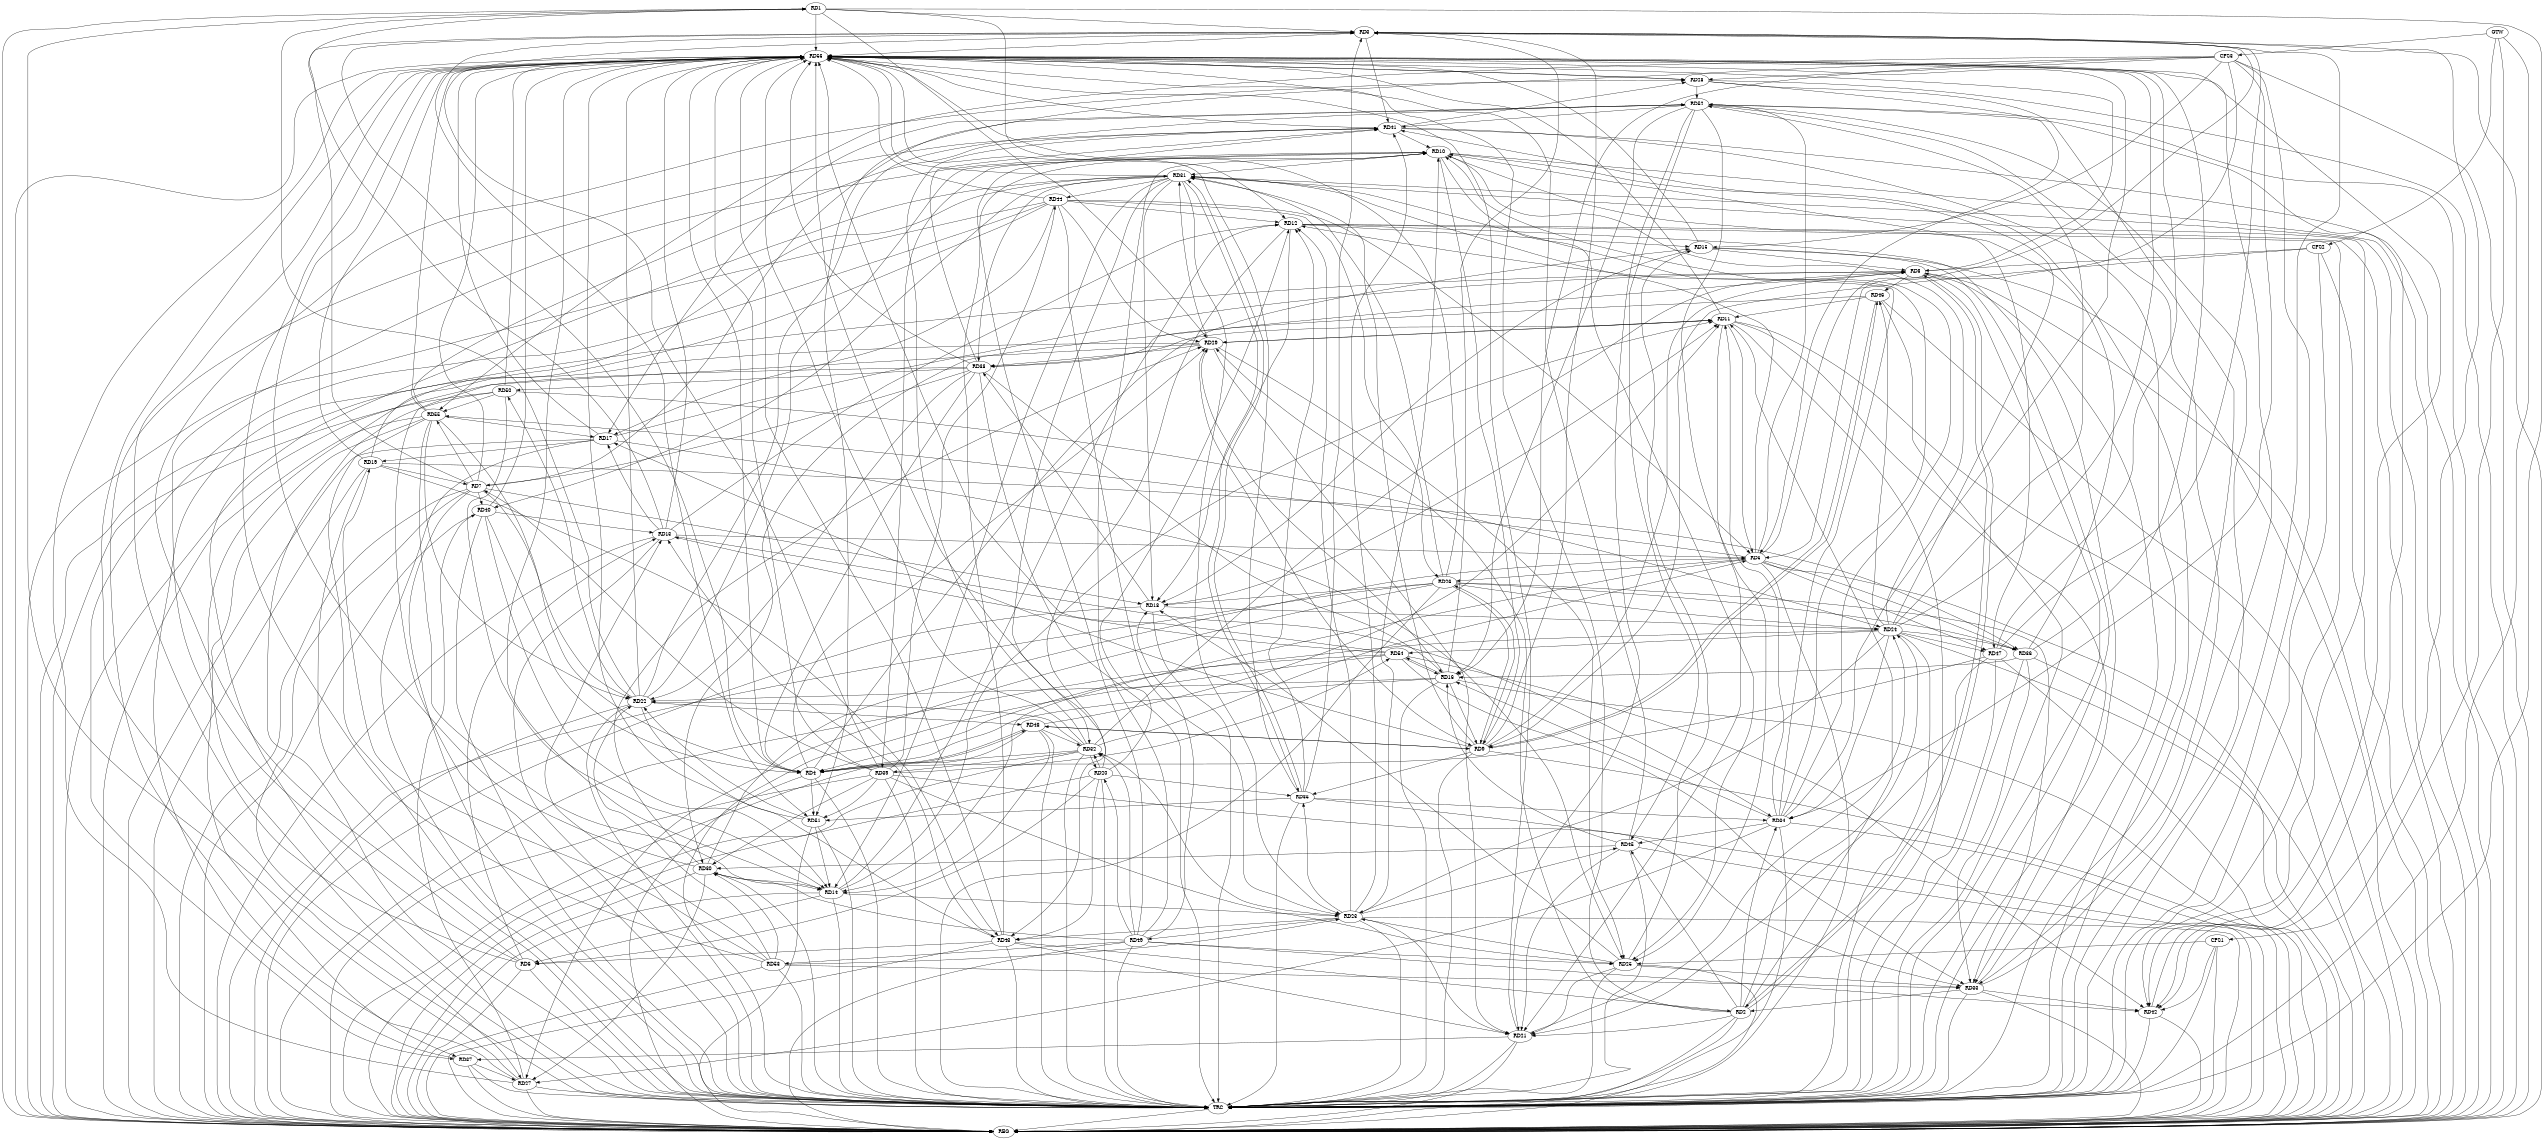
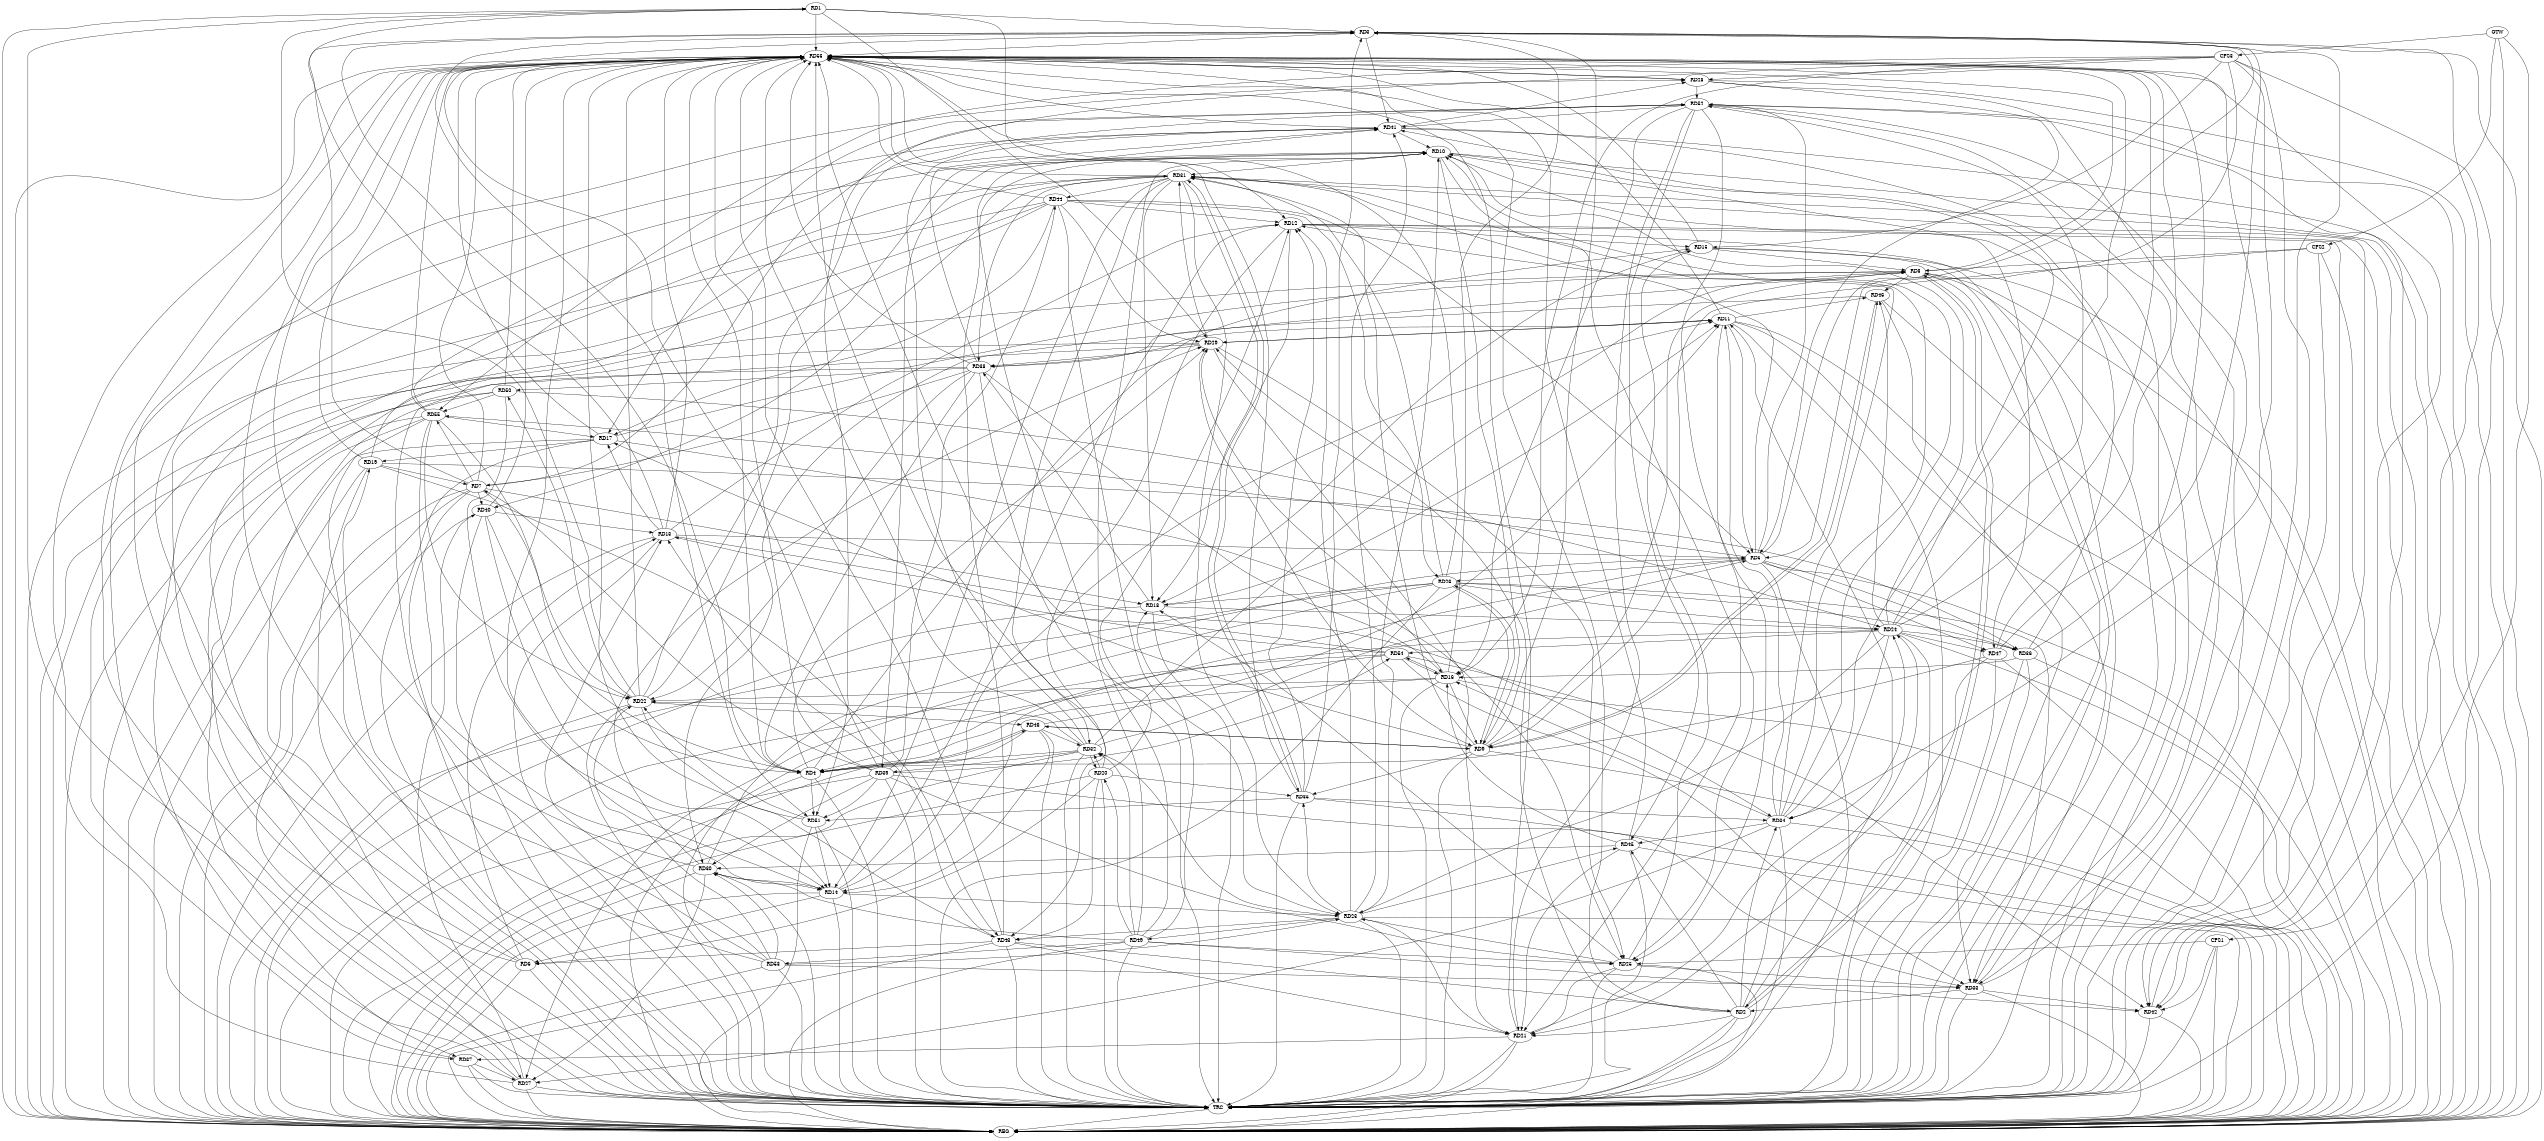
(2541, 266) -> none
(1802, 307) -> (1799, 308)
